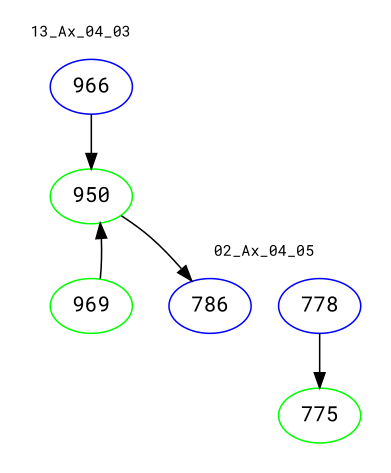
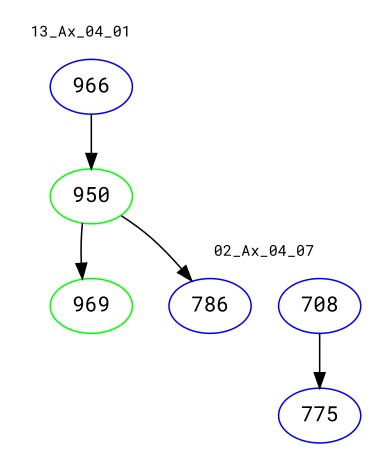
(81, 33) -> (81, 33)
(265, 252) -> (265, 252)
(102, 259) -> (81, 243)
(320, 306) -> (320, 306)
(320, 416) -> (320, 416)
